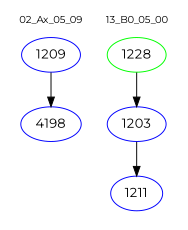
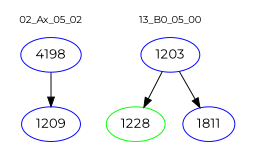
(51, 21) -> (51, 21)
(51, 85) -> (51, 85)
(137, 85) -> (155, 85)
(137, 193) -> (209, 124)
